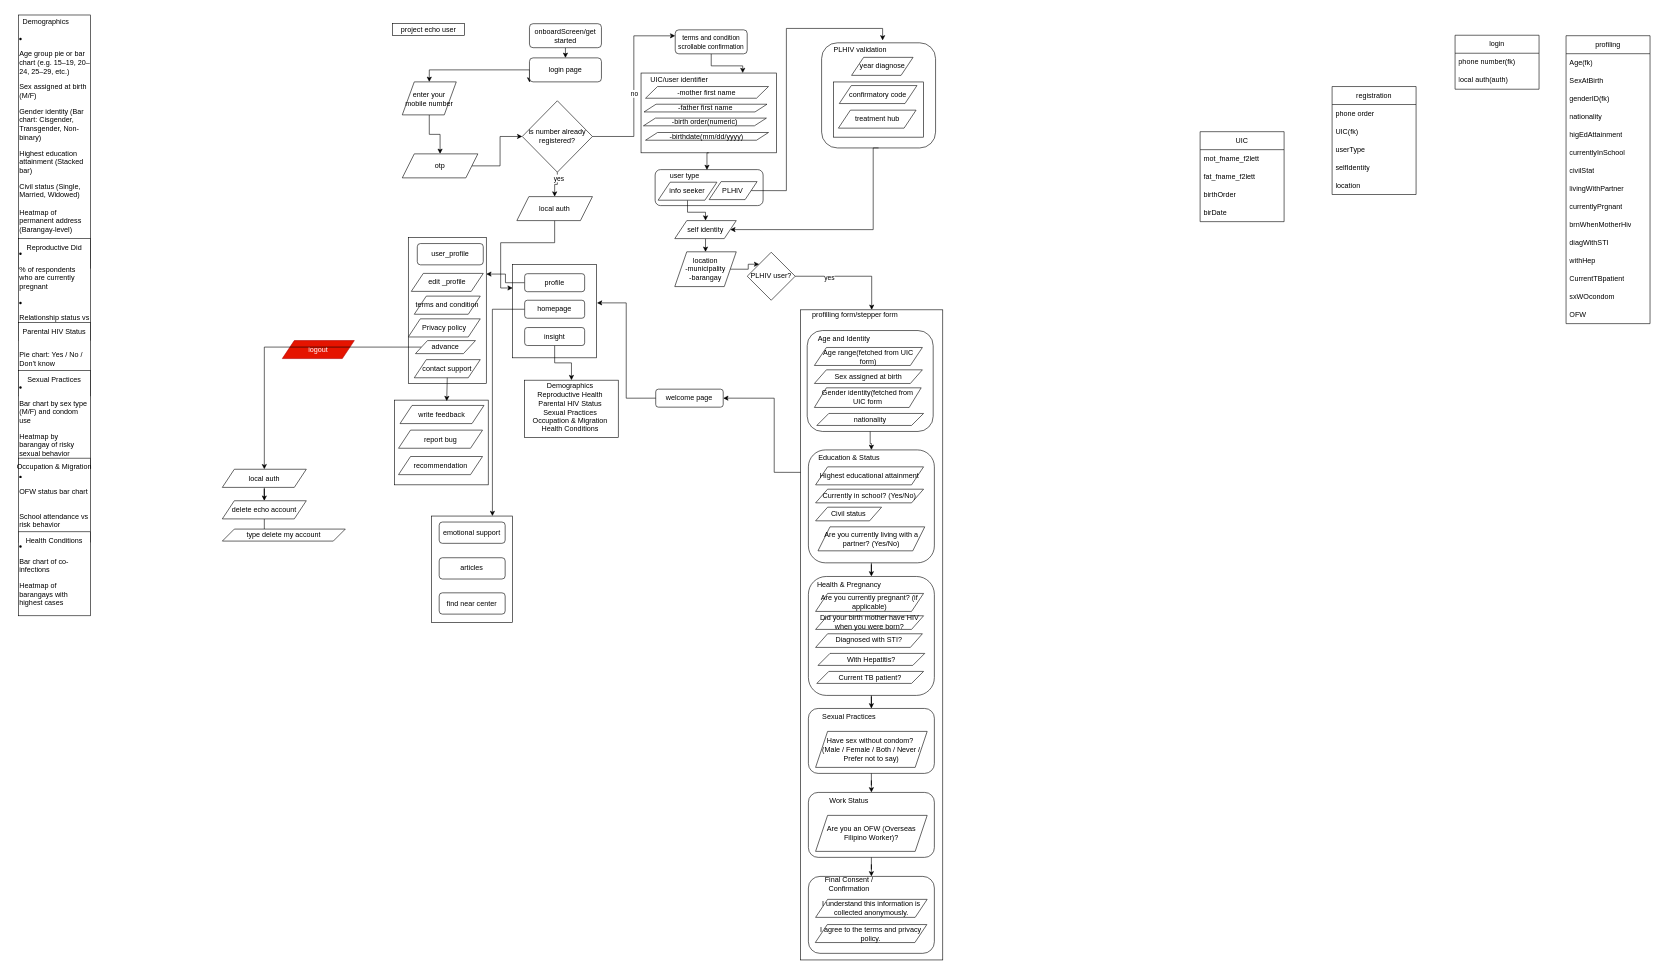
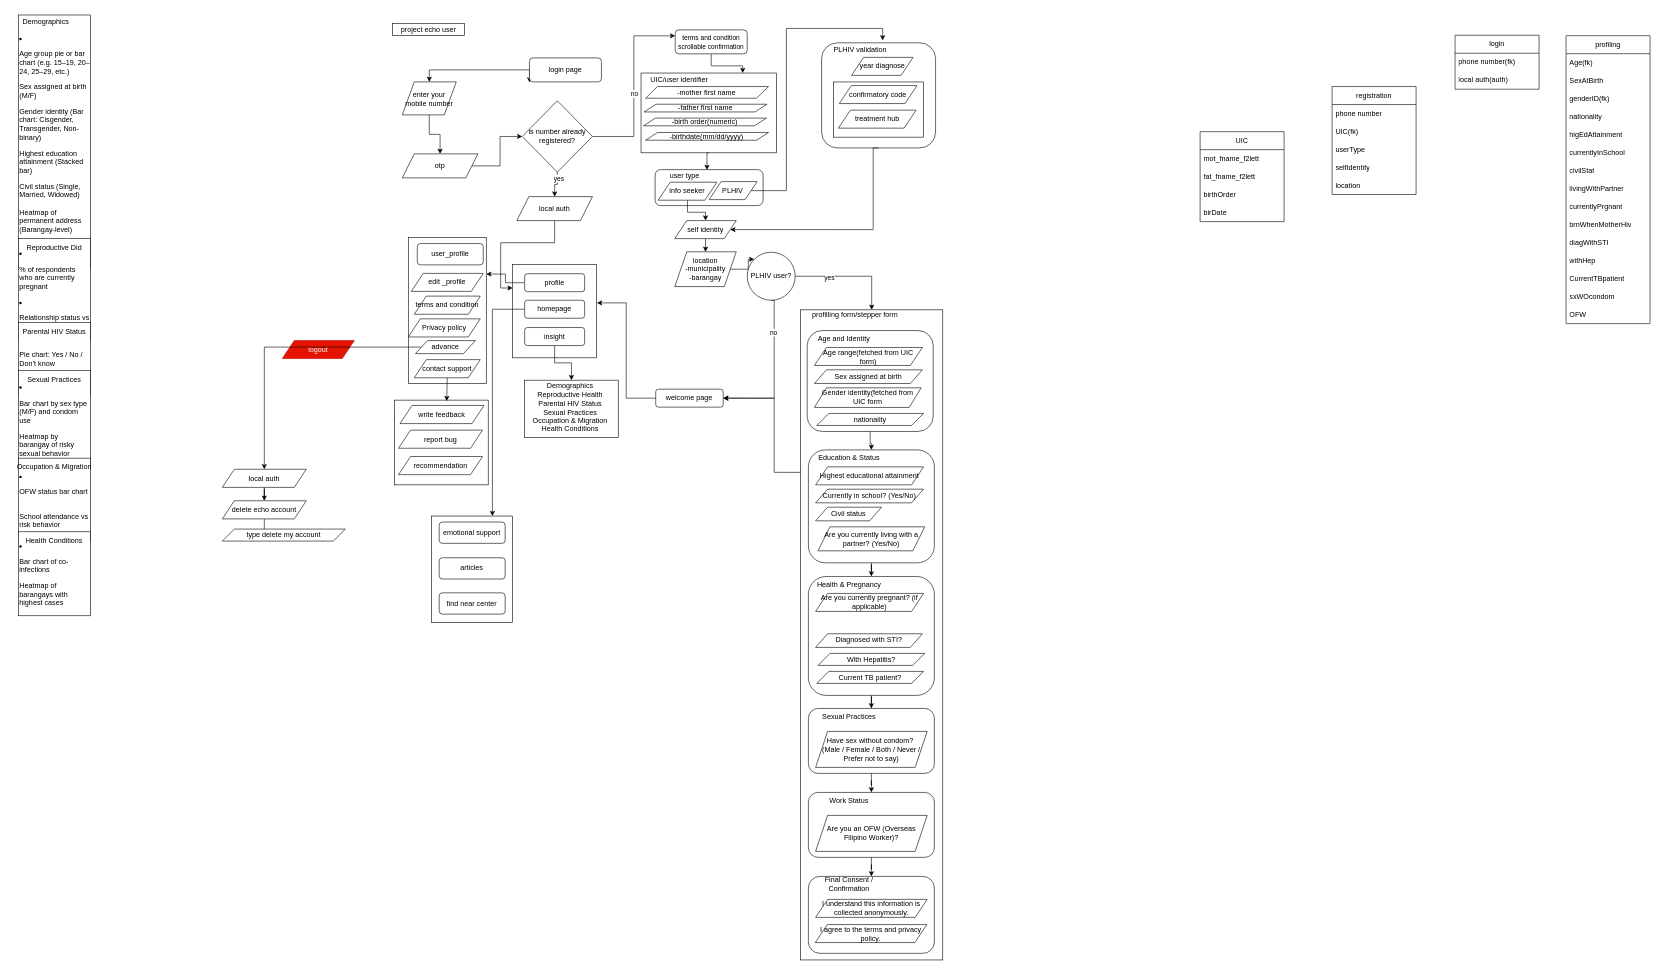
(565, 36) -> none
(565, 51) -> none
(1357, 114) -> (1359, 114)
(771, 276) -> (771, 276)
none -> (774, 347)
(870, 623) -> none
